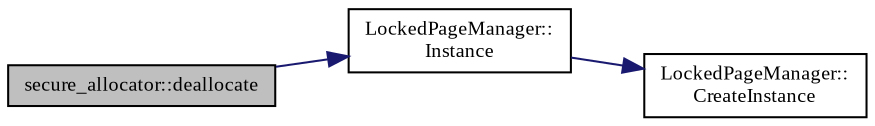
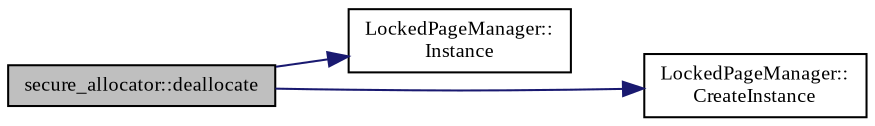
(597, 62) -> (449, 90)
